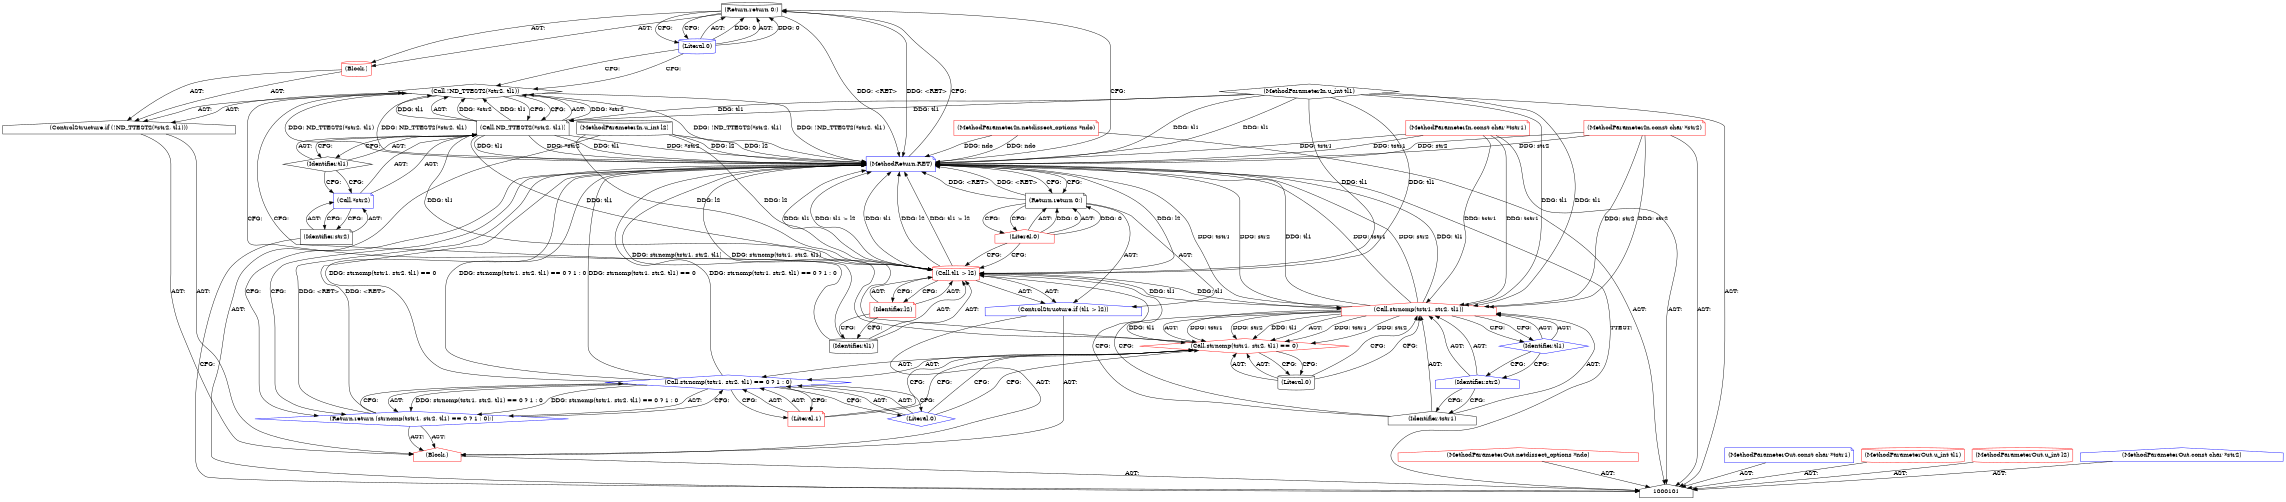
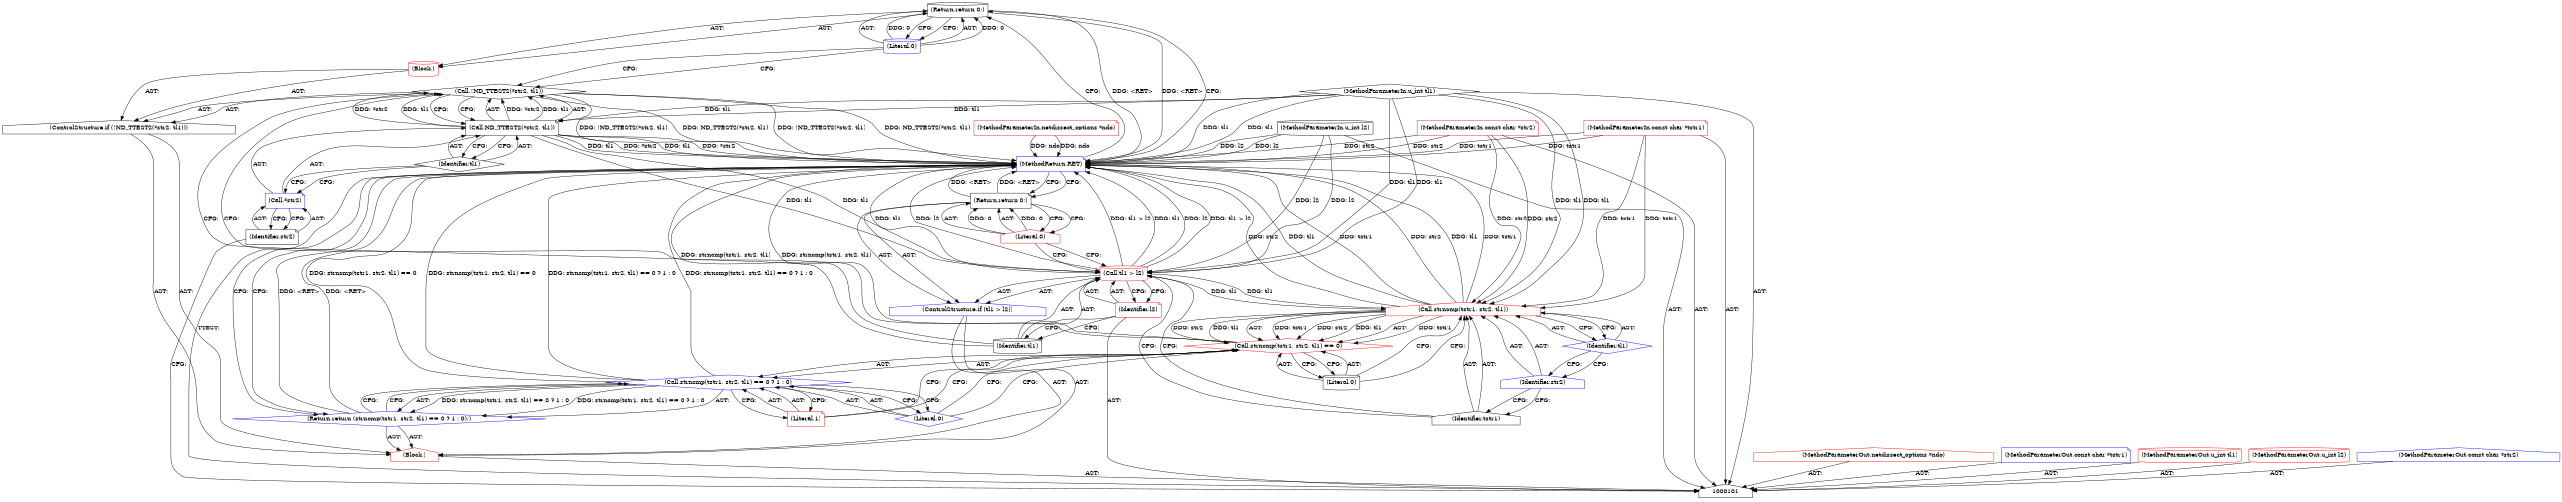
(1455, 185) -> (1235, 478)
